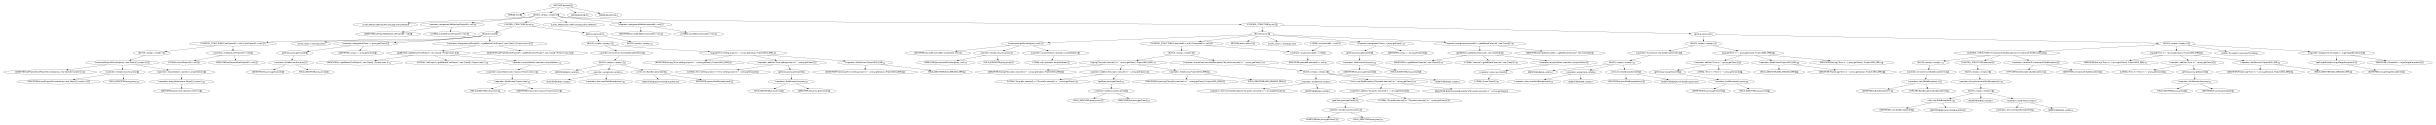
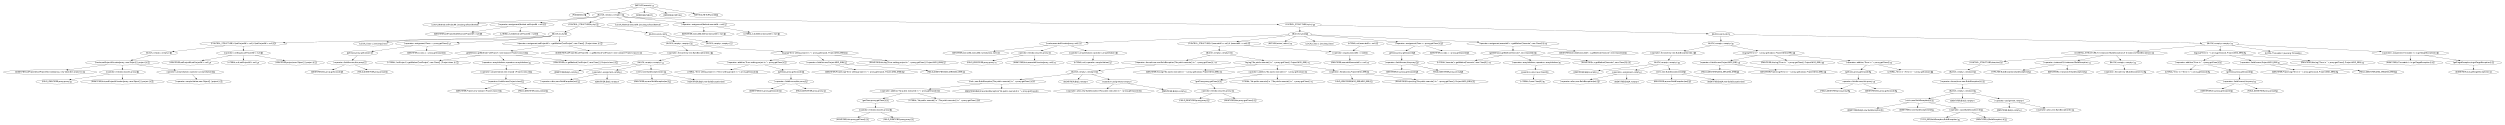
none -> (706, 15)
(1927, 76) -> (1942, 105)
(182, 86) -> (269, 58)
